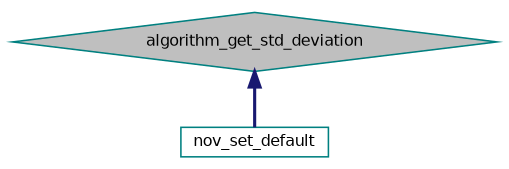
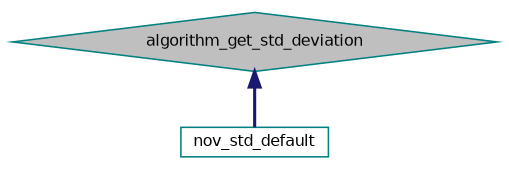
(255, 142) -> (255, 142)
